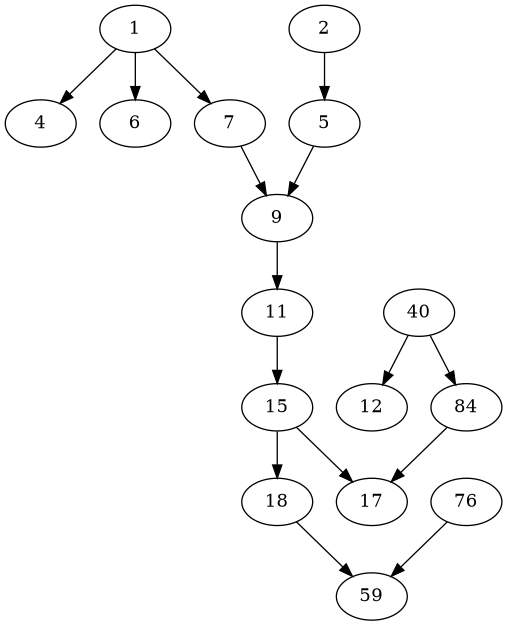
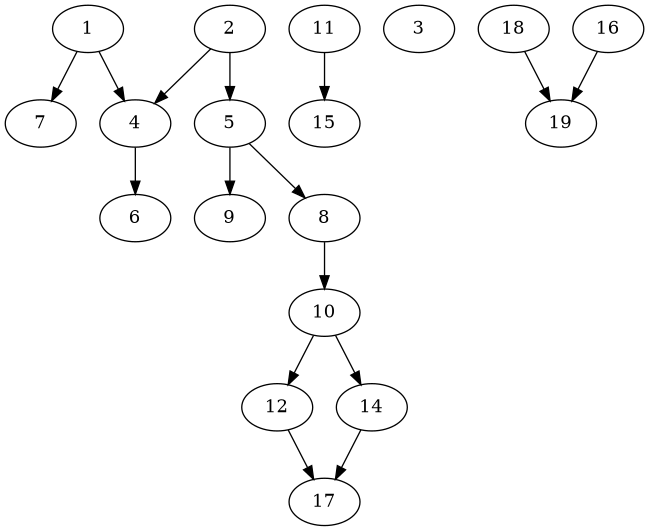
none -> (419, 29)
(135, 70) -> (135, 164)
none -> (187, 71)
(251, 165) -> none
none -> (325, 218)
(277, 259) -> none
(419, 313) -> (325, 313)
(466, 407) -> (372, 407)
(277, 448) -> none
(320, 450) -> (298, 449)
(466, 502) -> (608, 29)
(372, 597) -> (561, 124)
